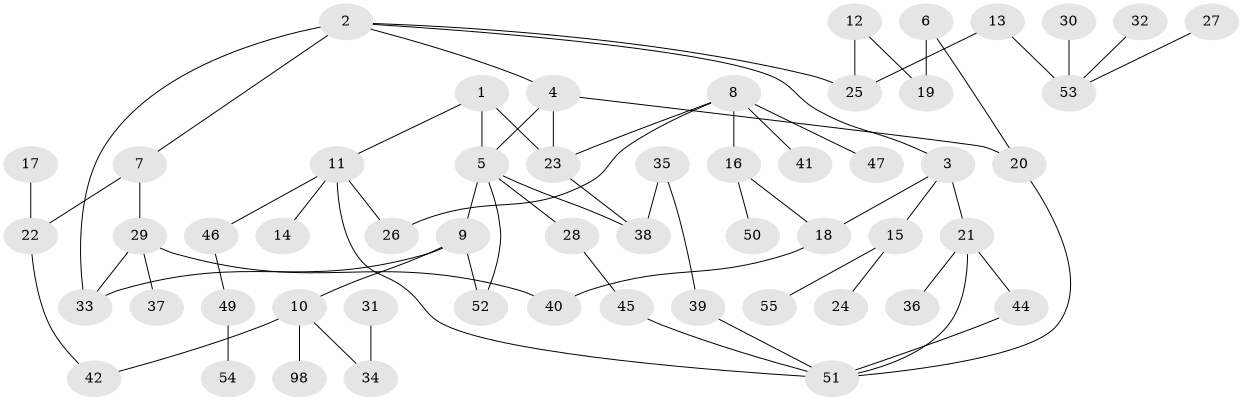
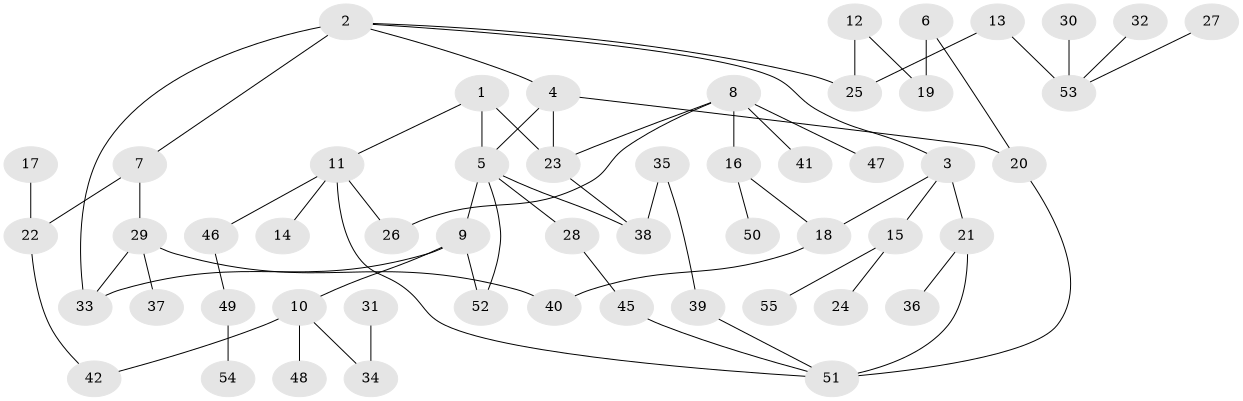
(1021, 307) -> none
(299, 379) -> (299, 379)
